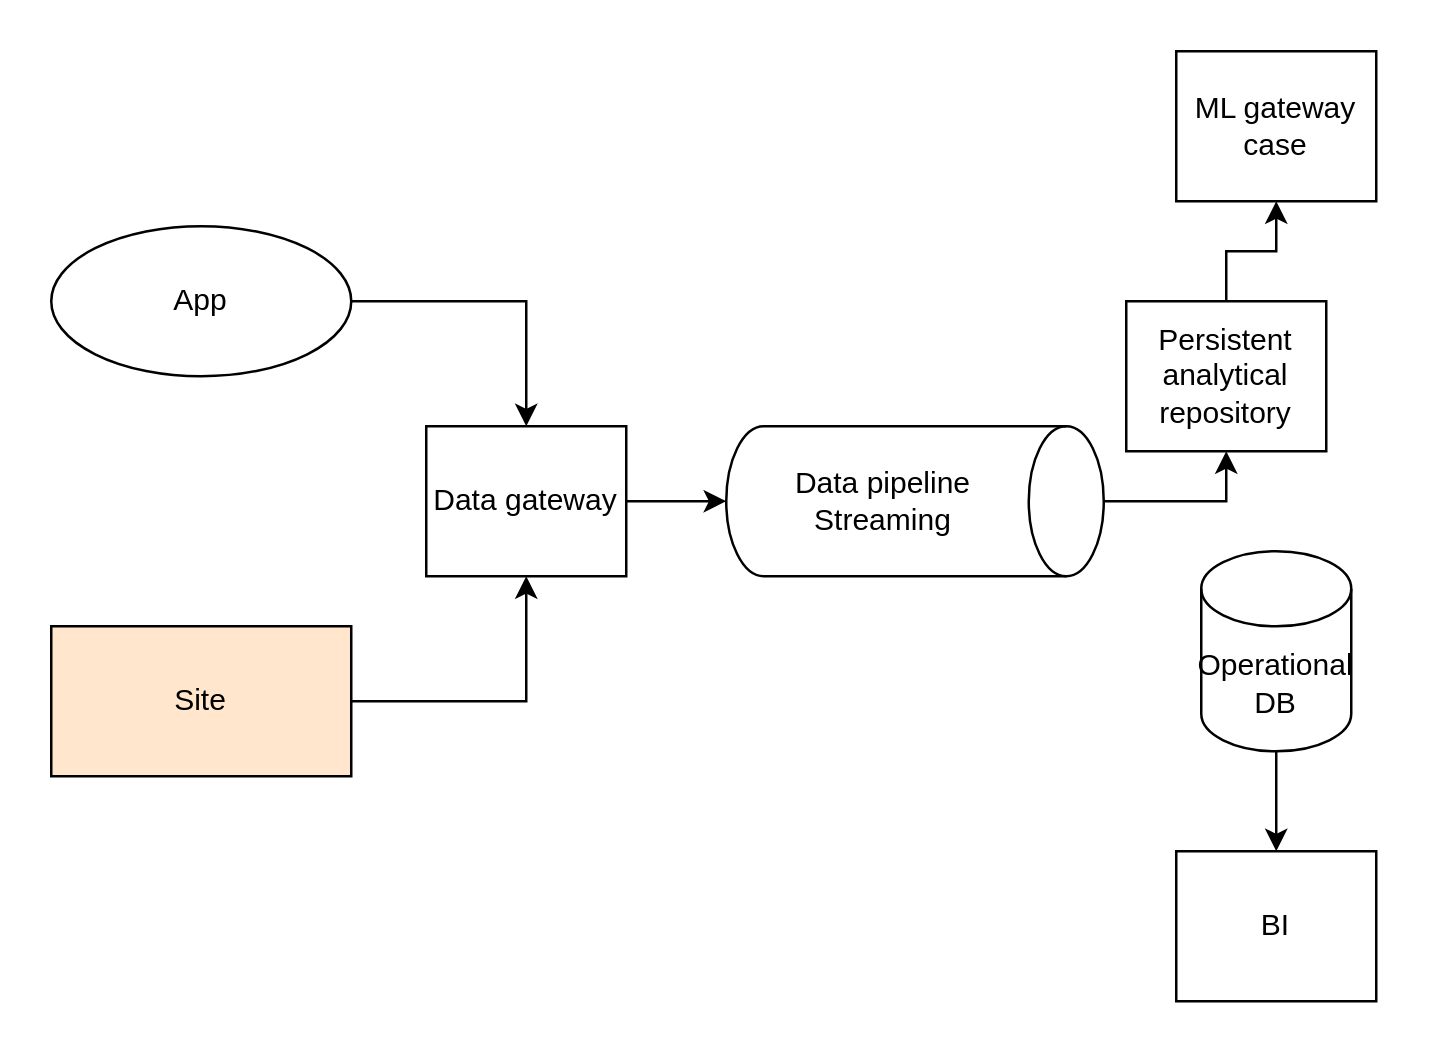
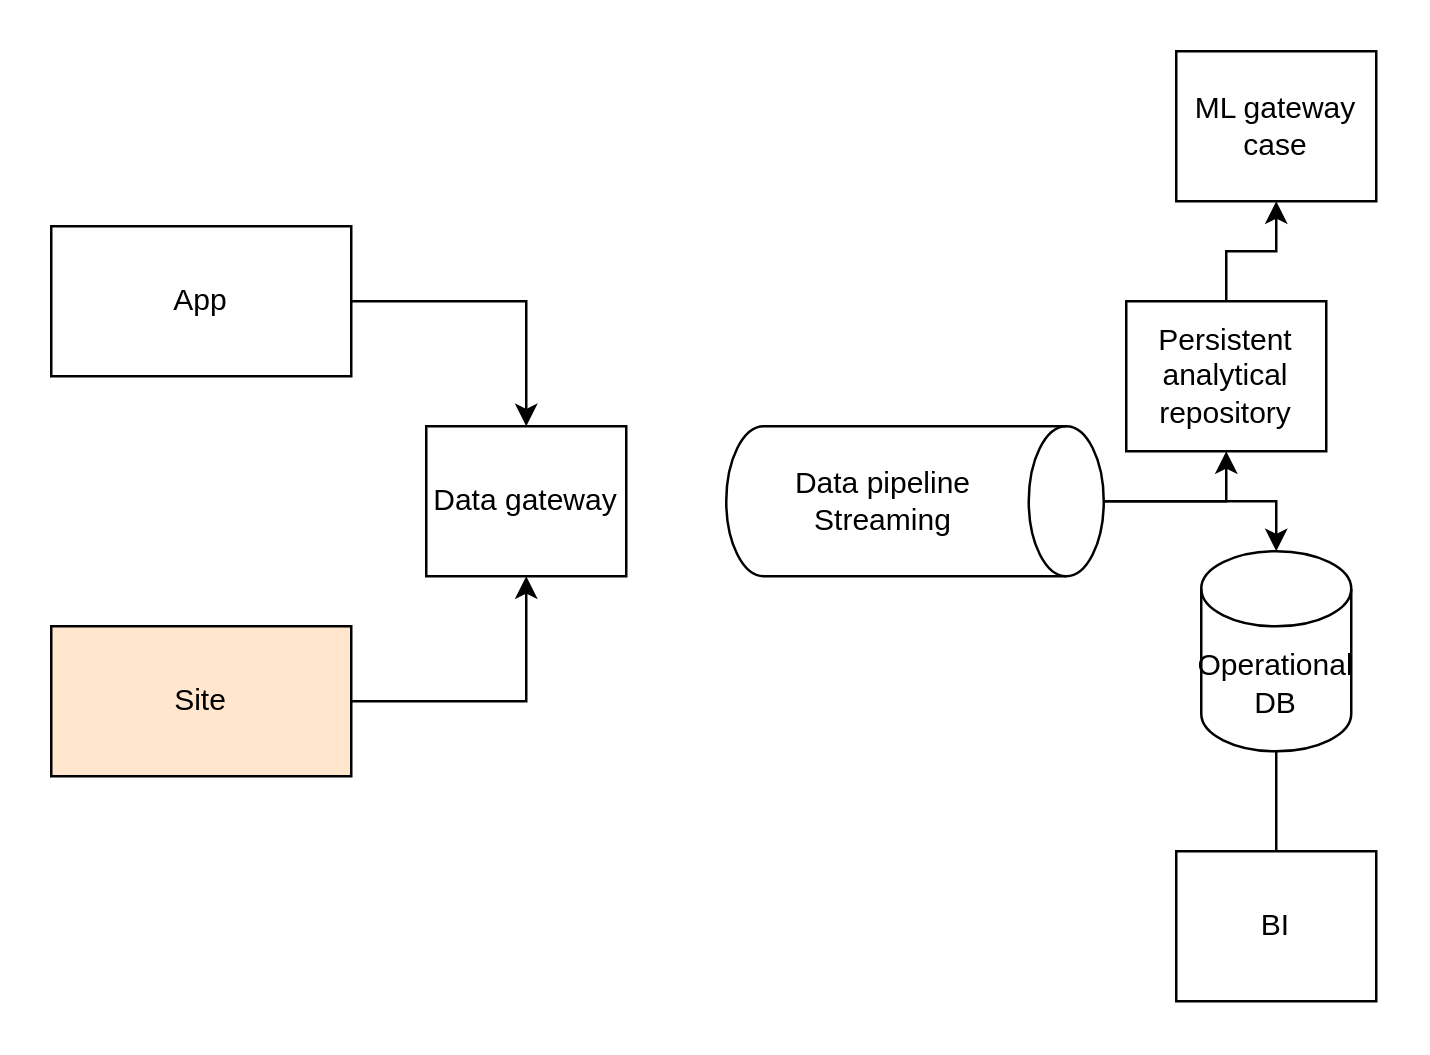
(201, 301) -> (201, 301)
(668, 501) -> none
none -> (1270, 501)
(1276, 833) -> (1276, 840)
